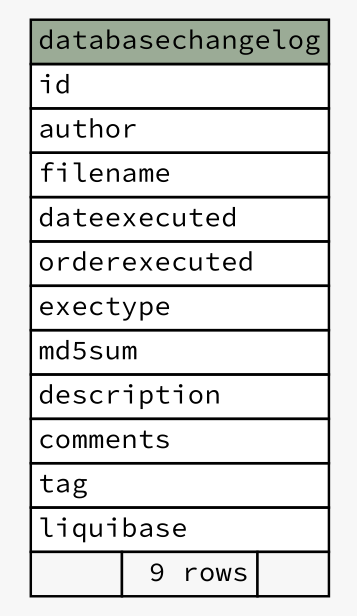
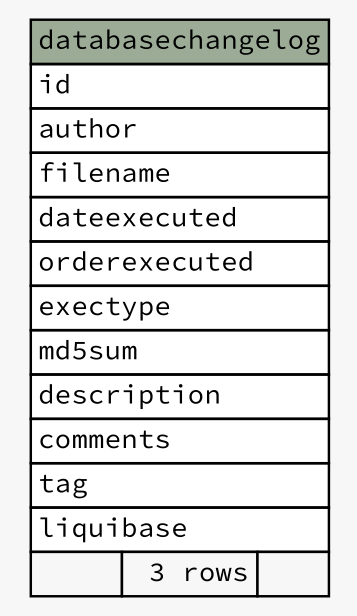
(200, 573) -> (200, 573)
